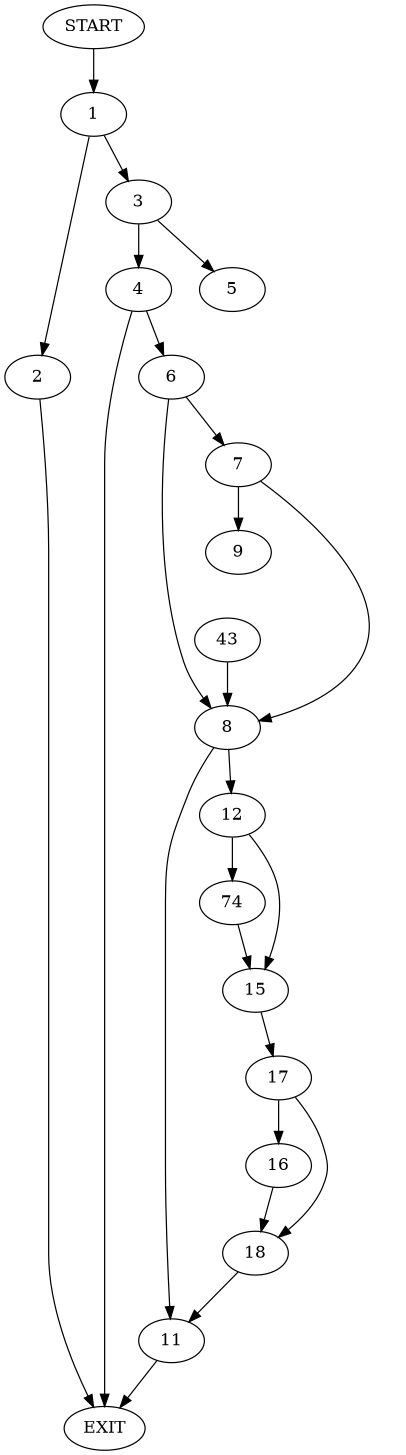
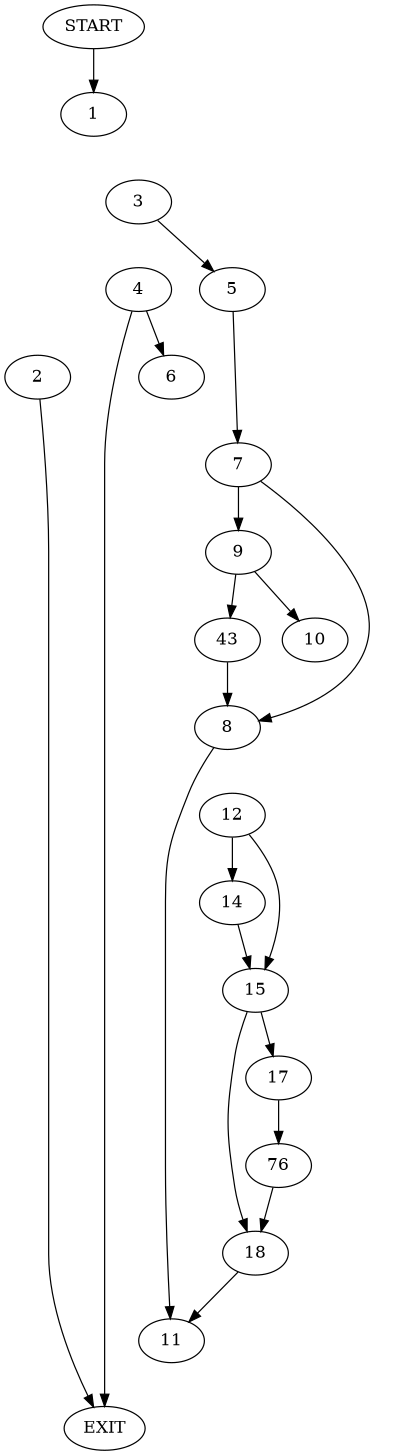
(113, 153) -> none
(67, 240) -> none
(139, 240) -> none
(201, 416) -> (235, 371)
(164, 552) -> none
none -> (234, 590)
none -> (315, 640)
(230, 765) -> none
(232, 903) -> (232, 903)
(279, 1166) -> (279, 1166)
(327, 1166) -> (228, 1116)
(142, 1379) -> none
